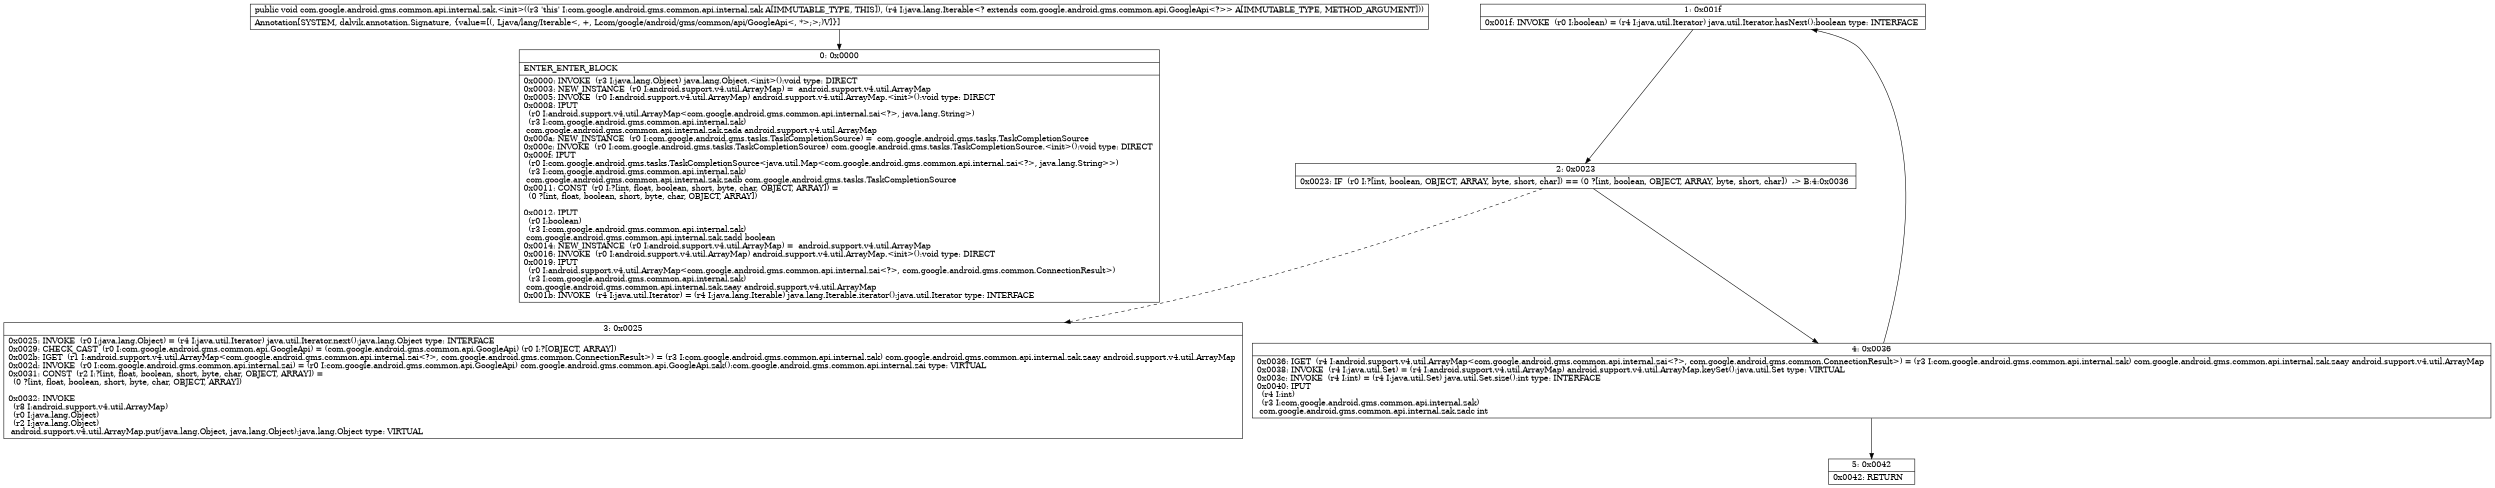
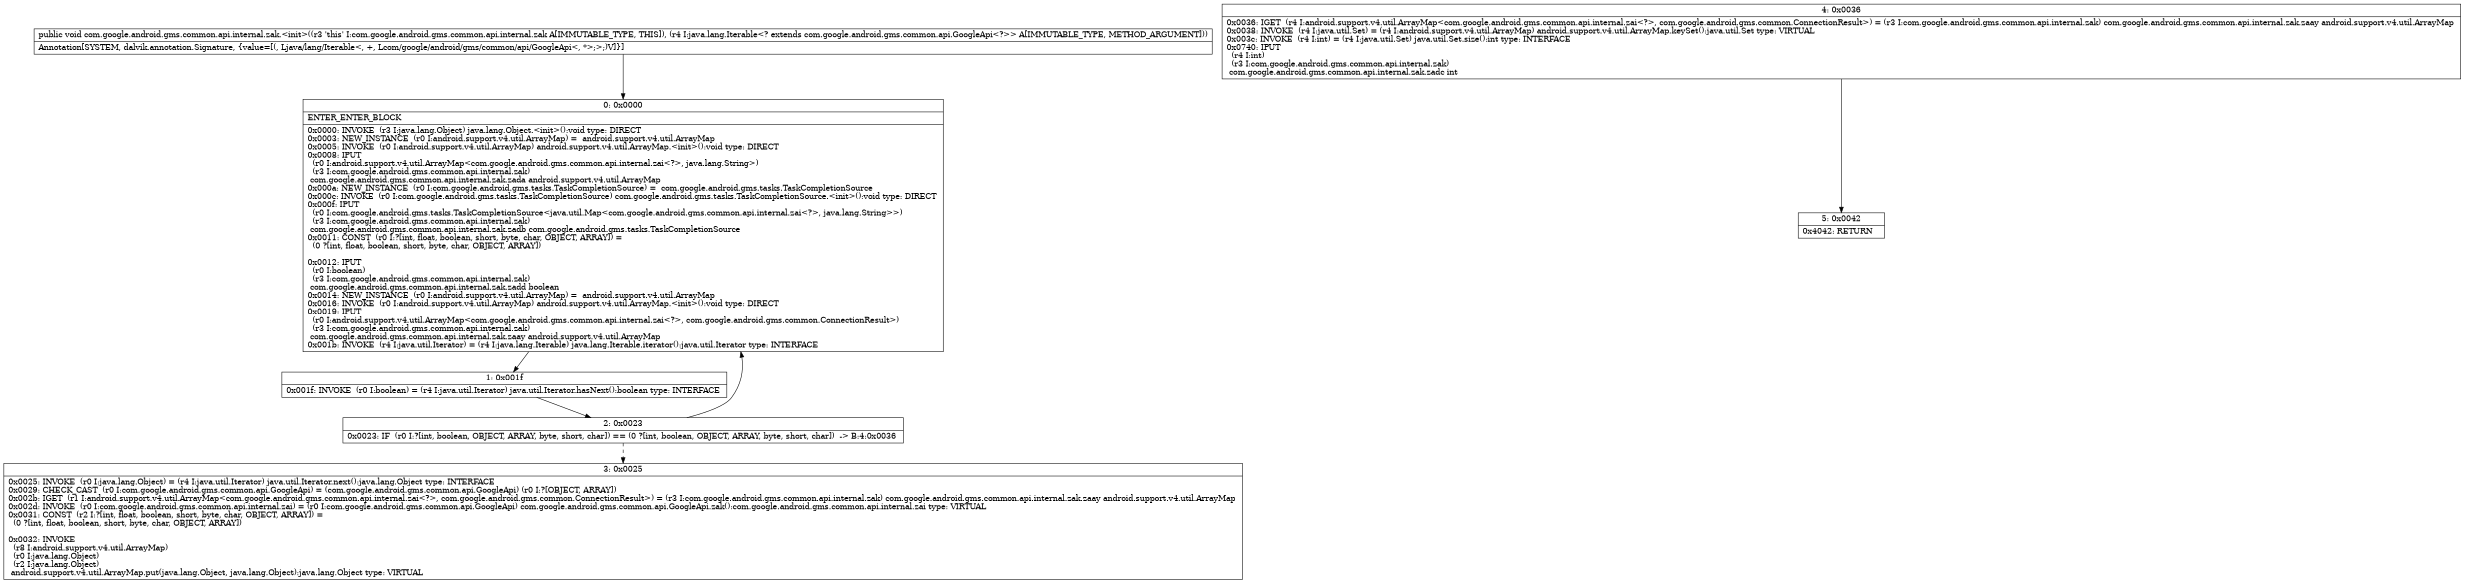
(1904, 168) -> (523, 360)
(1703, 264) -> (729, 400)
(1286, 387) -> (1256, 48)
(1872, 478) -> (1841, 232)
